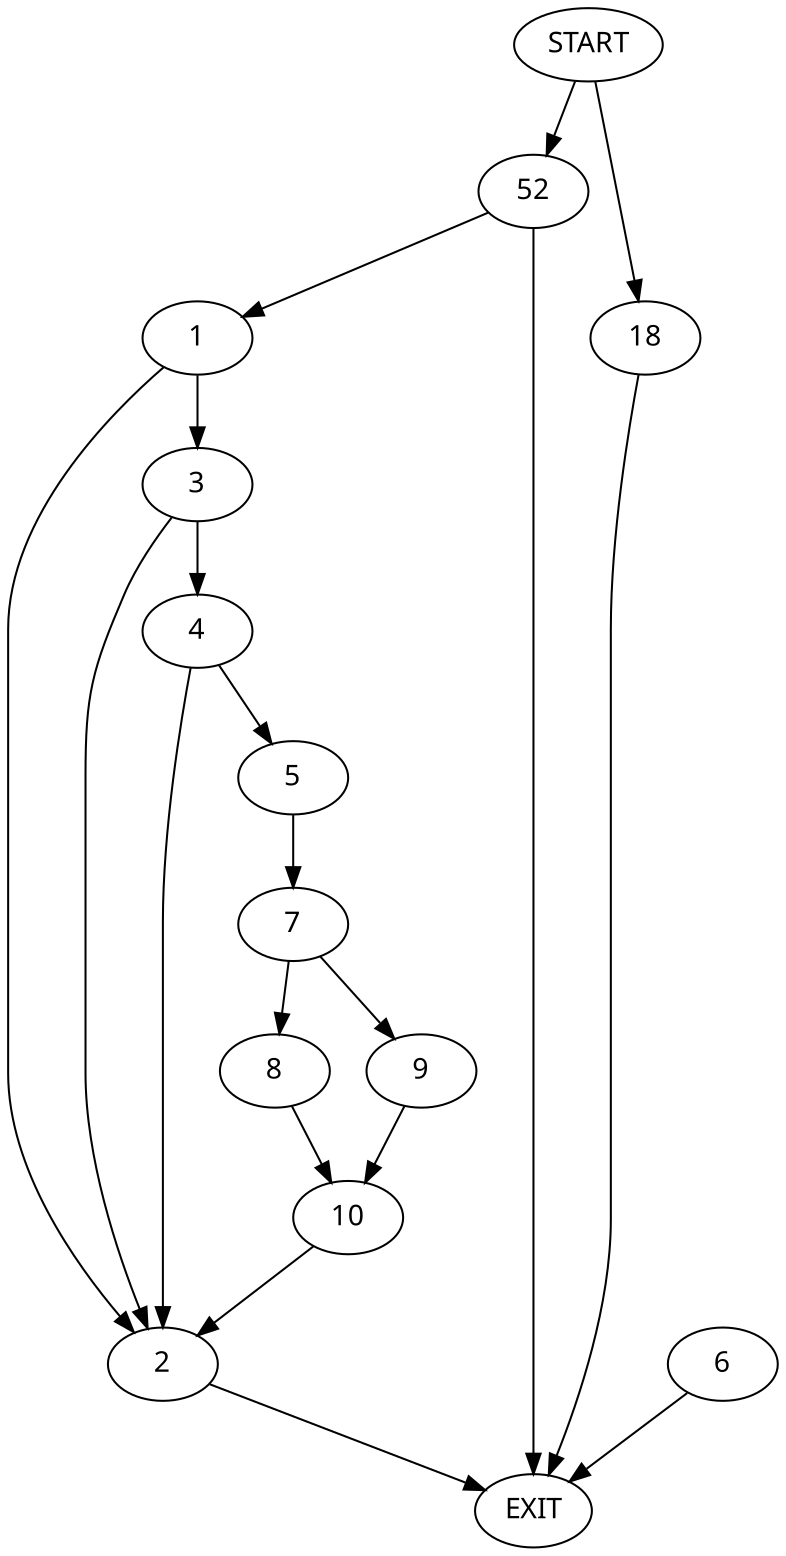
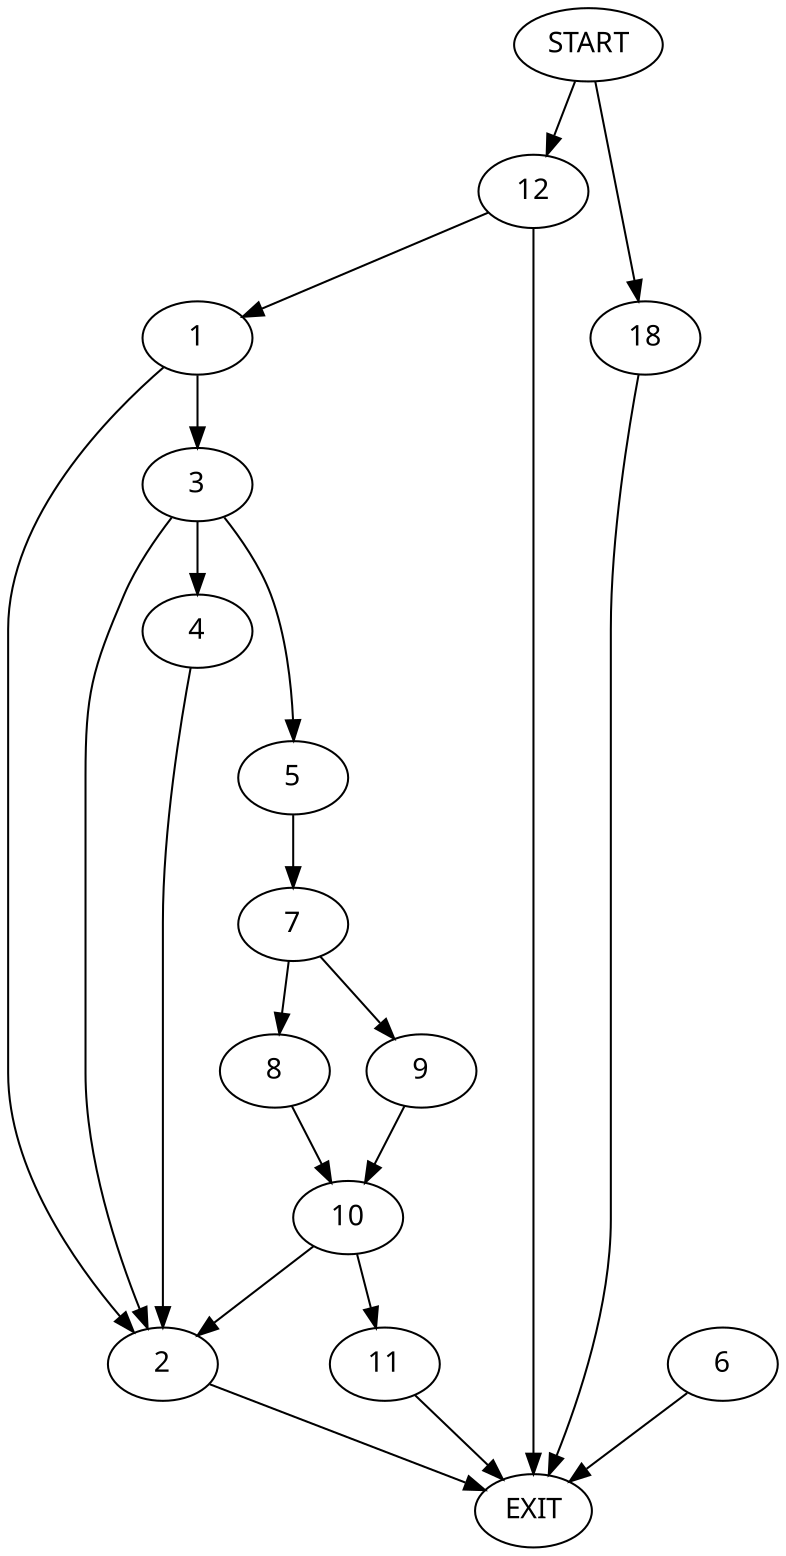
(533, 191) -> (533, 191)
(240, 696) -> (277, 612)
none -> (385, 1364)
